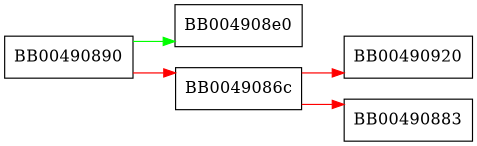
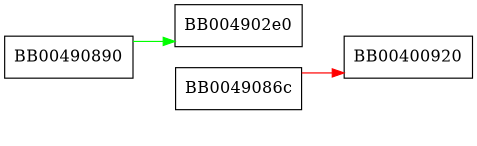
(239, 26) -> (239, 26)
(408, 57) -> (408, 57)
(148, 73) -> none
(408, 120) -> none
